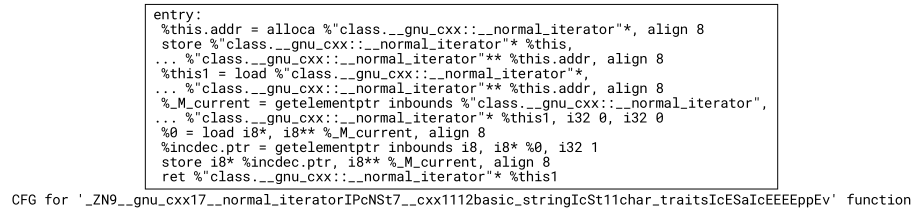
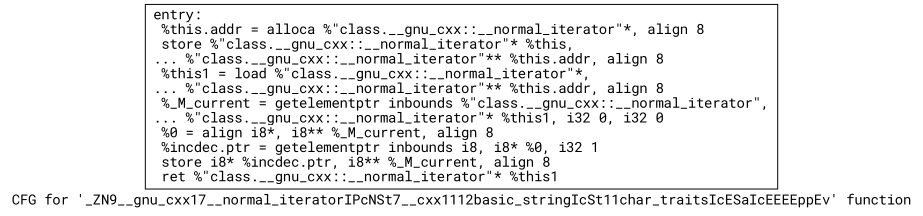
(320, 133) -> (324, 133)
